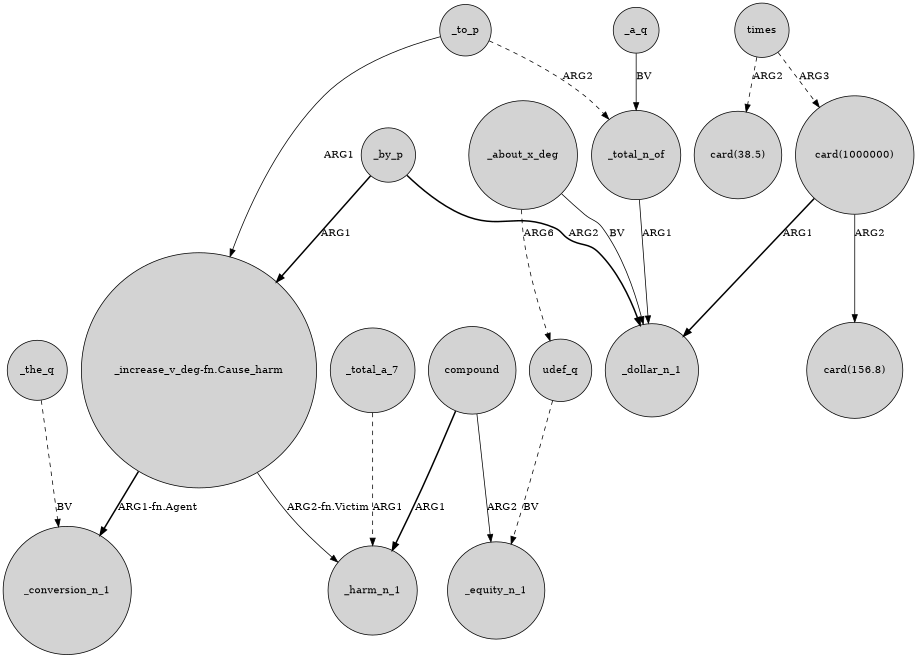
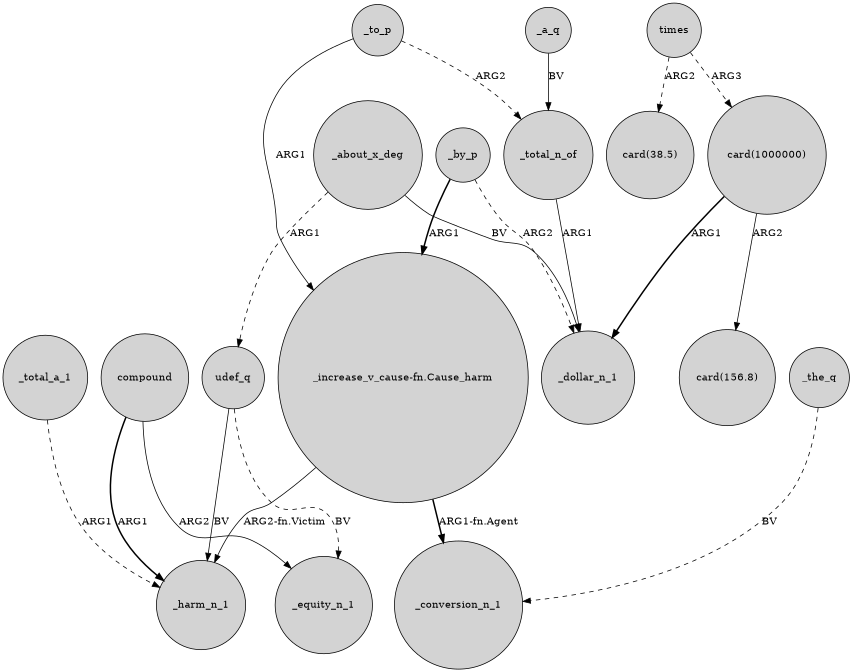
(538, 223) -> (525, 241)
(539, 233) -> (305, 233)
(199, 370) -> (403, 378)
(373, 370) -> (45, 378)
none -> (219, 481)
